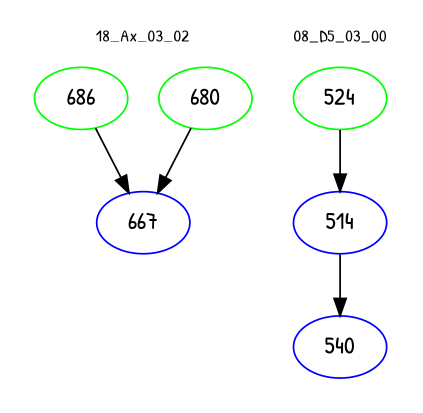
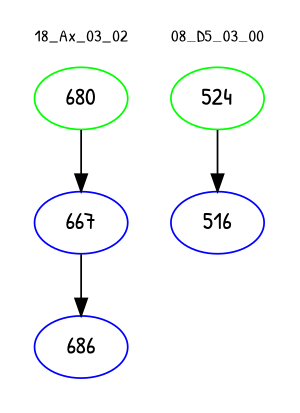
(81, 98) -> (81, 347)
(108, 153) -> (81, 276)
(340, 223) -> (218, 223)
(340, 347) -> none
